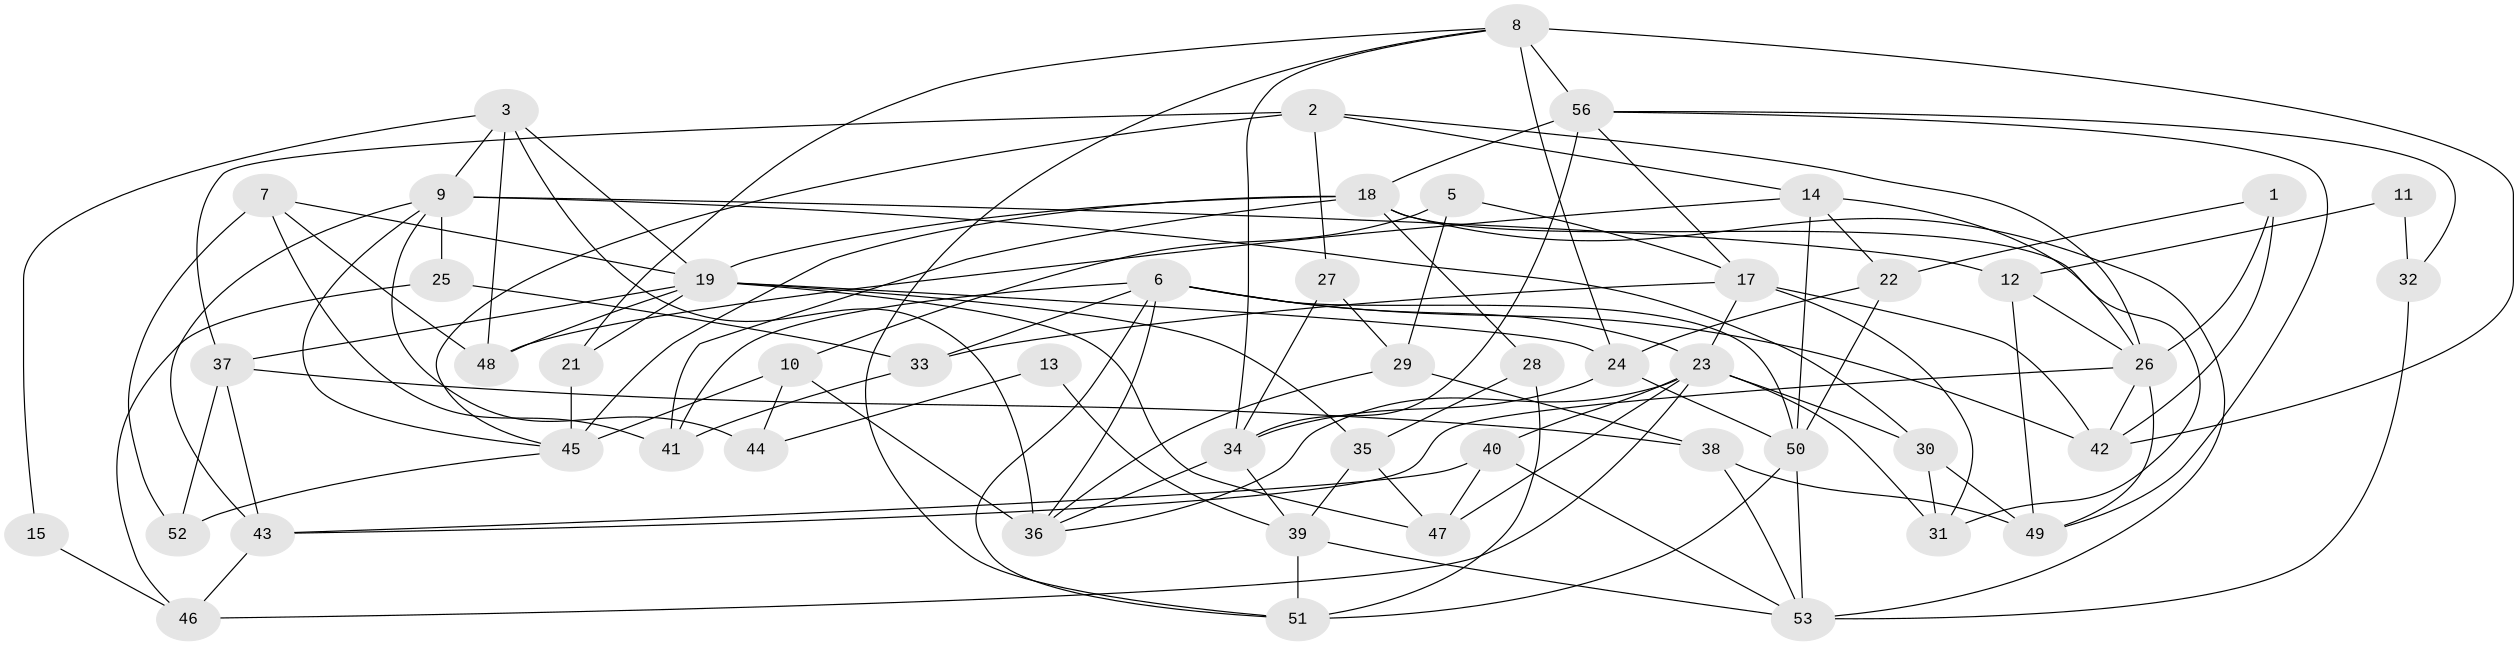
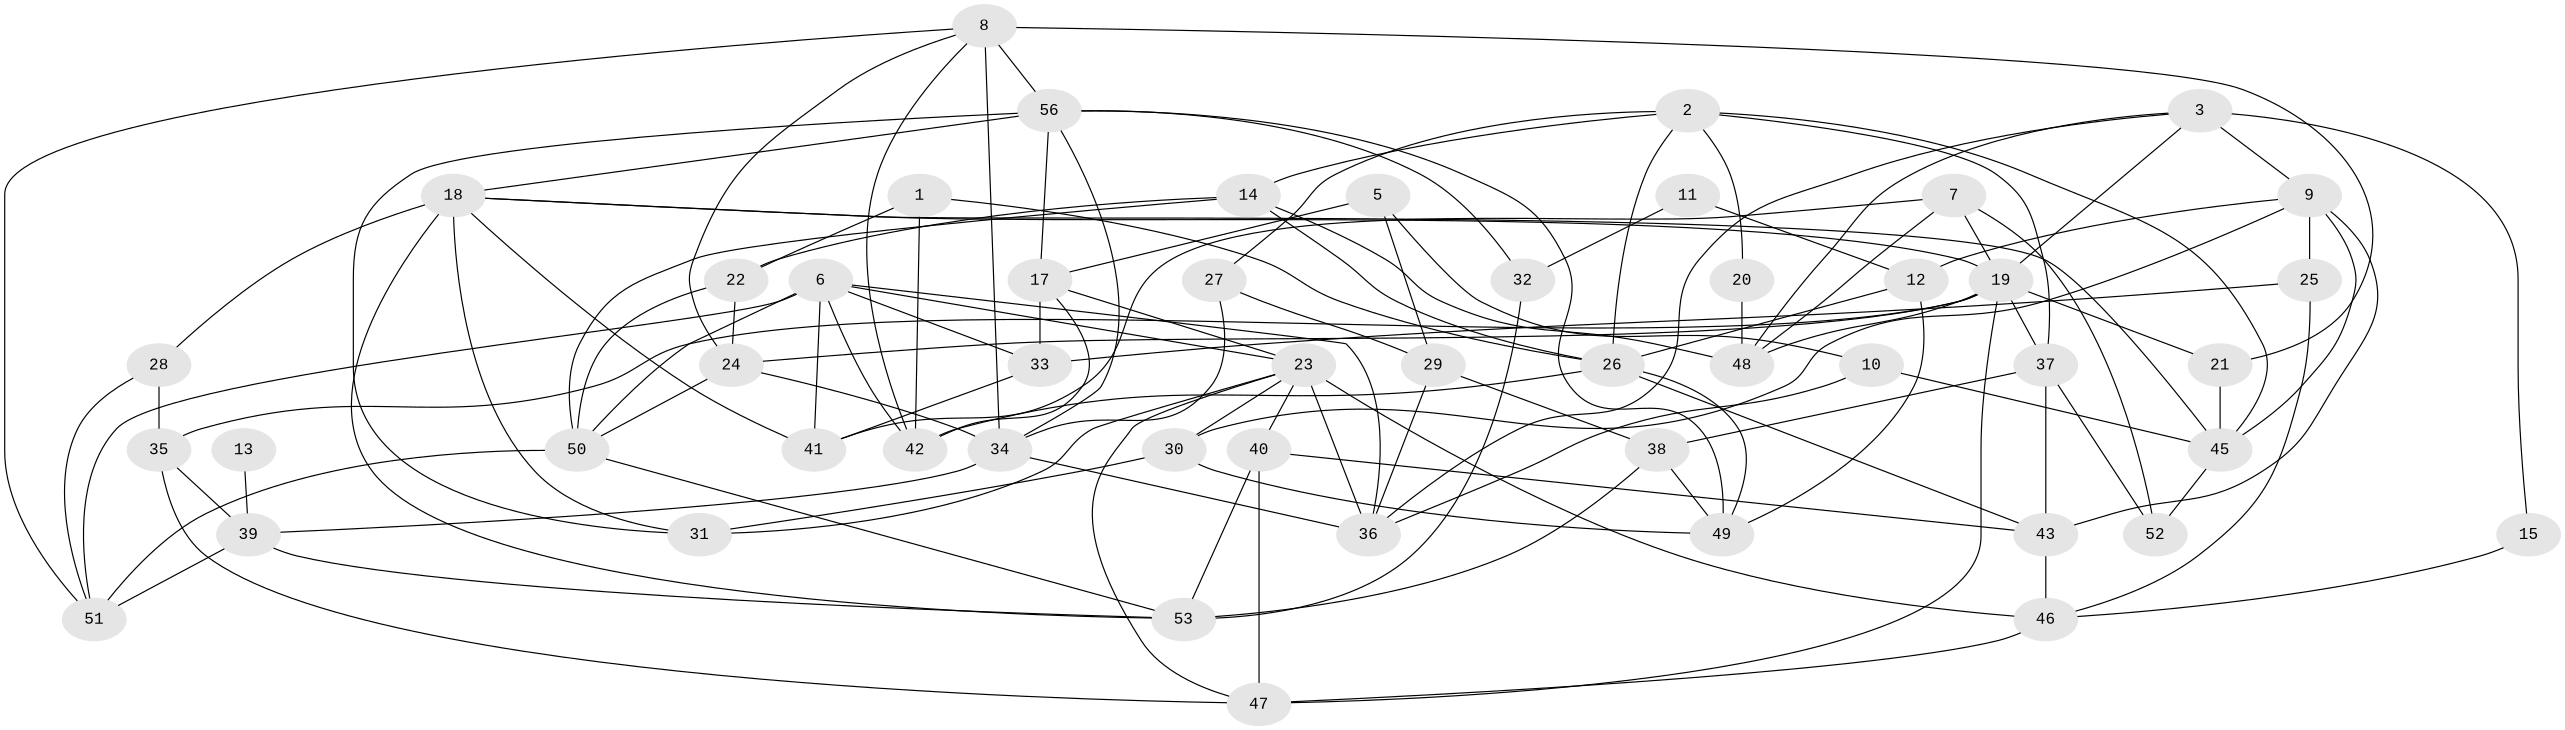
none -> (1742, 280)
(1922, 369) -> (415, 173)
(756, 450) -> none
none -> (1712, 676)
